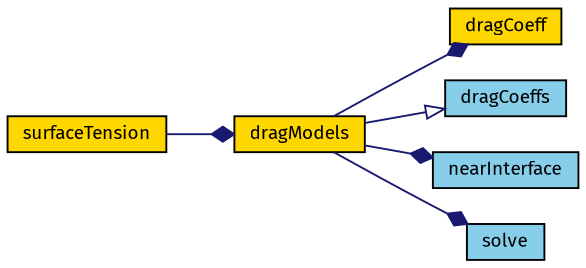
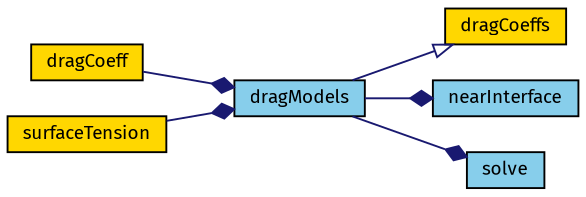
(390, 85) -> (177, 78)
(506, 98) -> (506, 26)
(300, 134) -> (300, 98)
